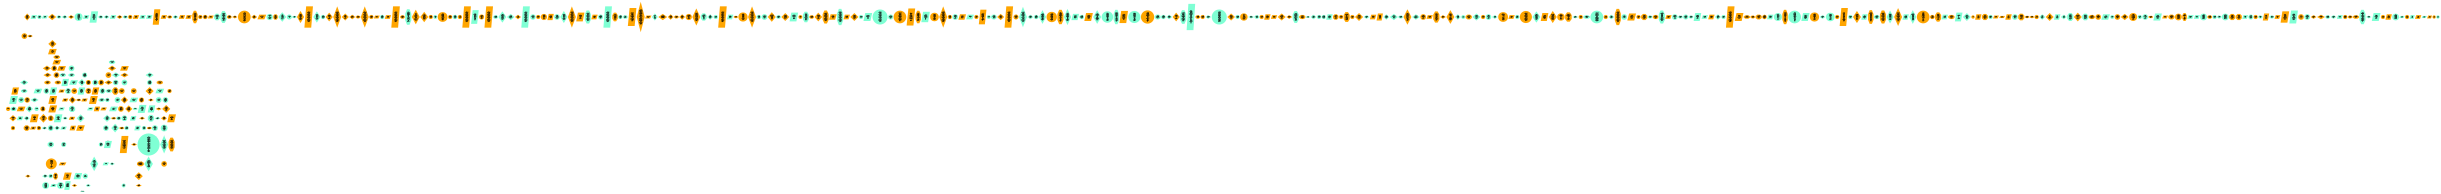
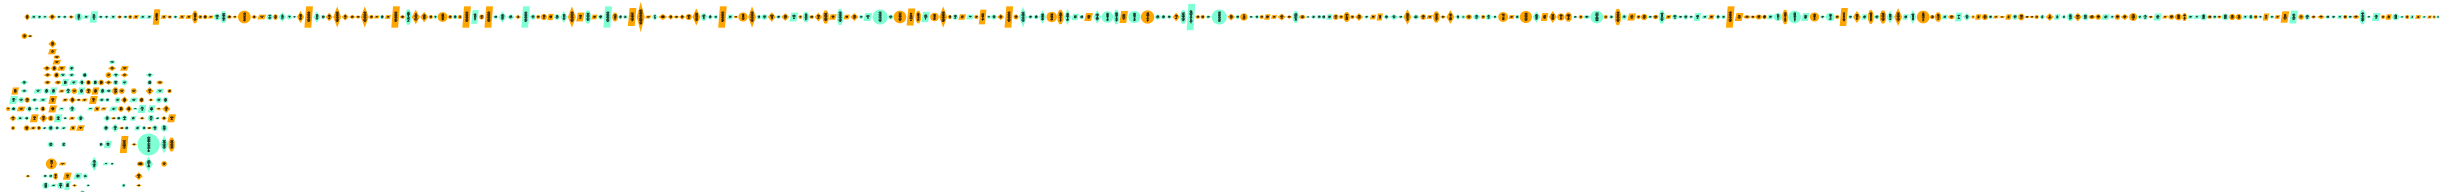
(2219, 17) -> (2219, 17)
(2350, 17) -> (2350, 17)
none -> (43, 100)
